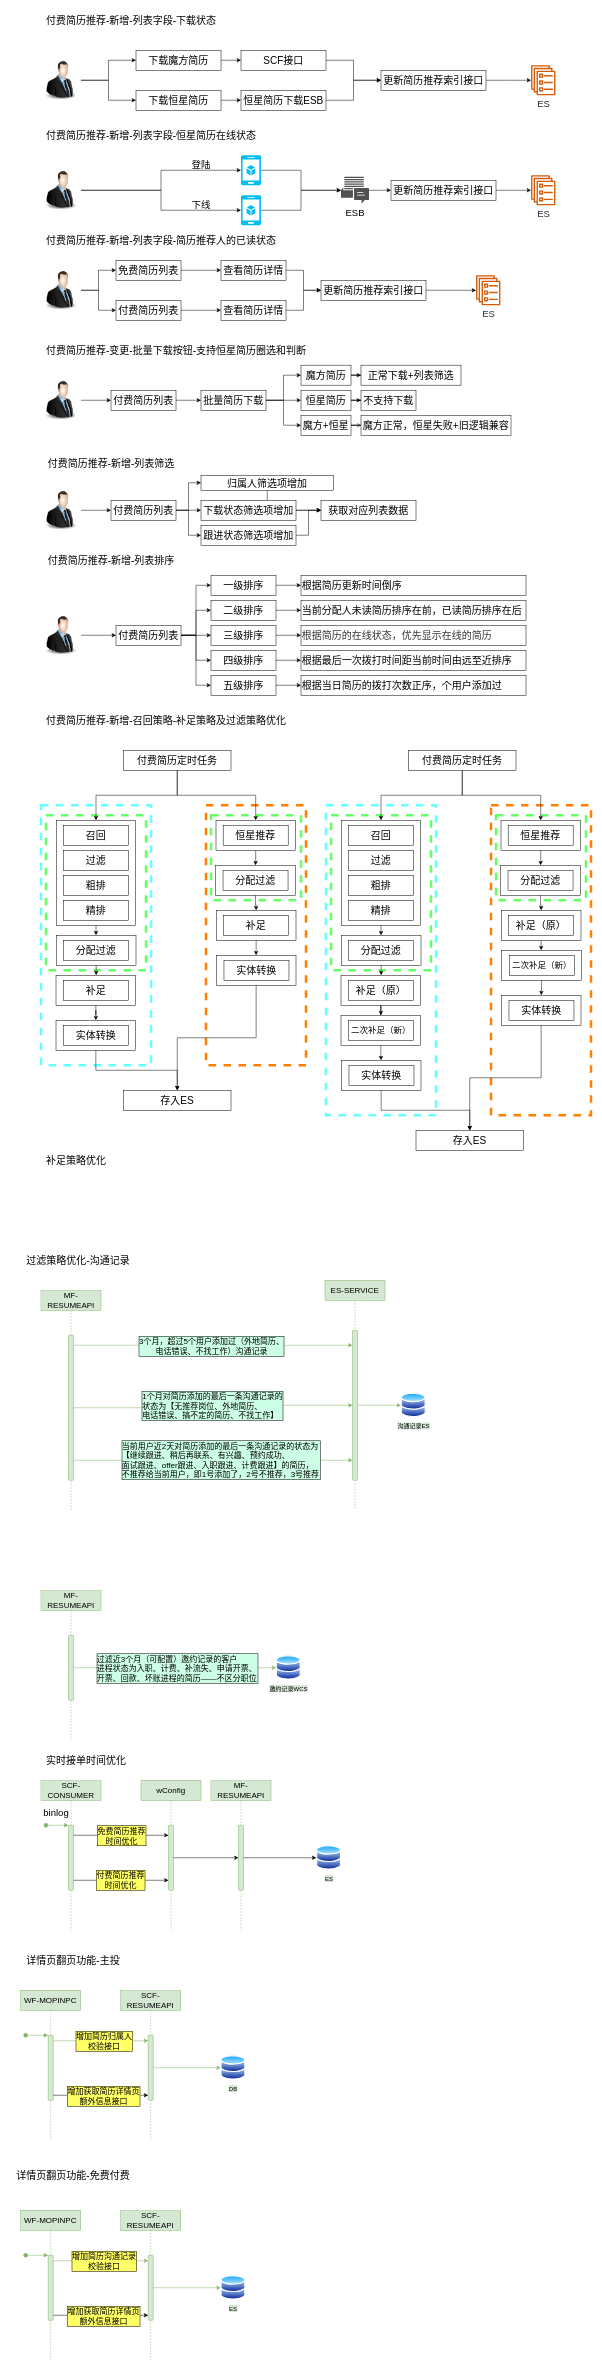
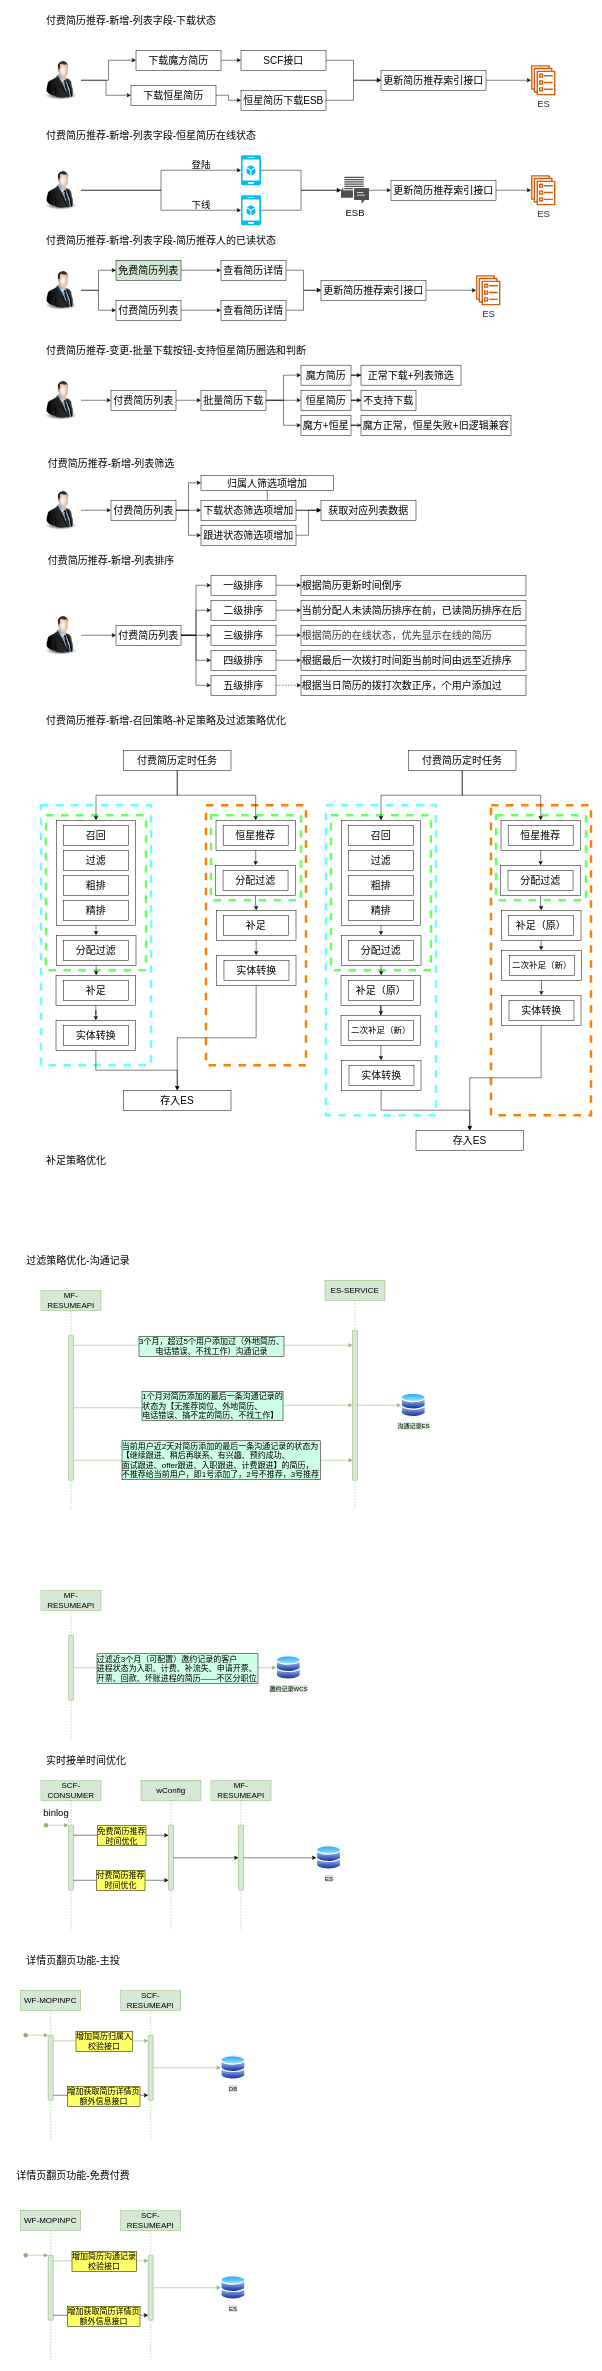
(178, 100) -> (173, 95)
(148, 270) -> (148, 270)
(286, 685) -> (286, 685)
